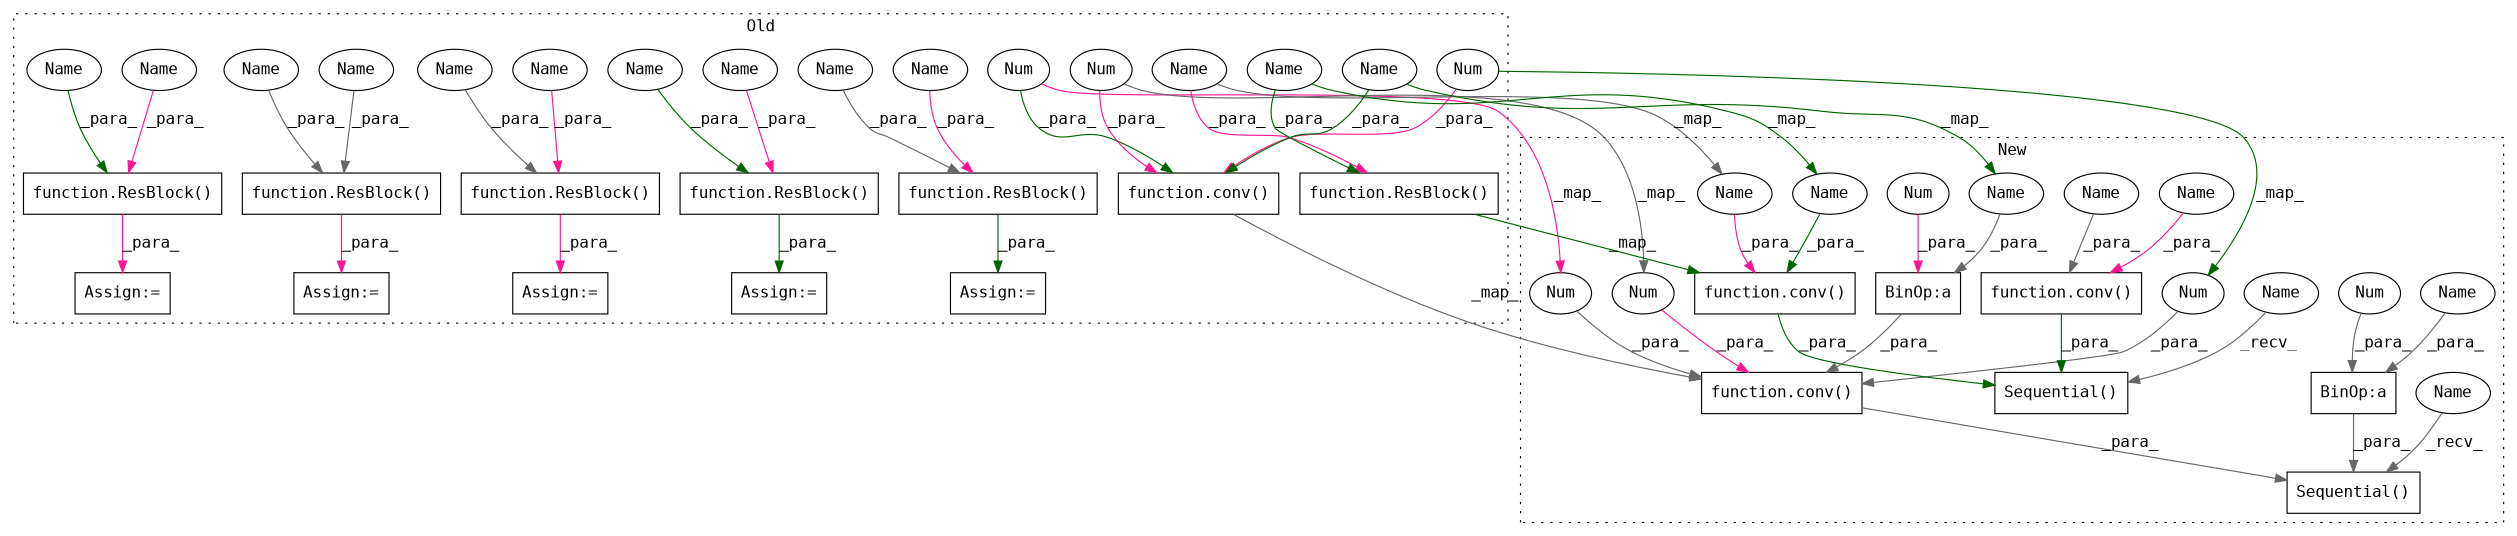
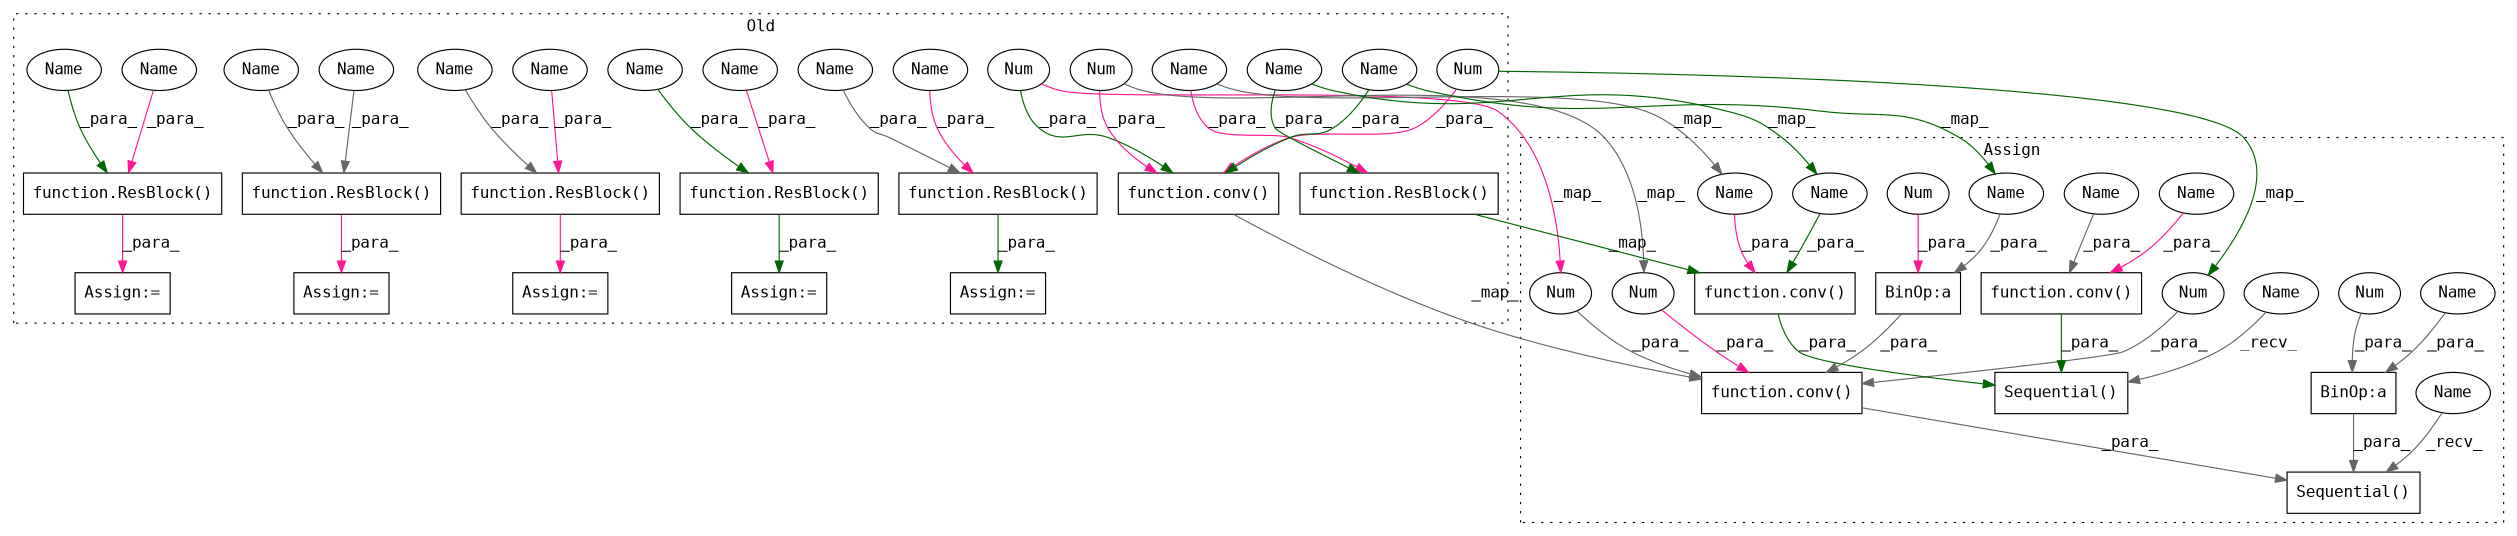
(2012, 151) -> (2012, 151)
